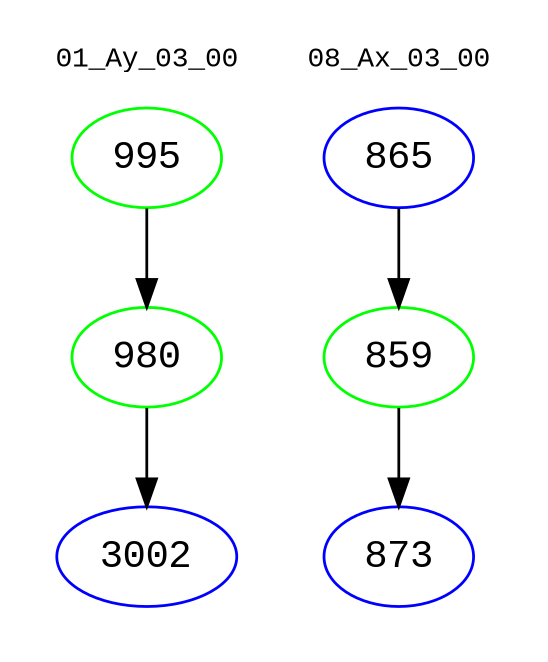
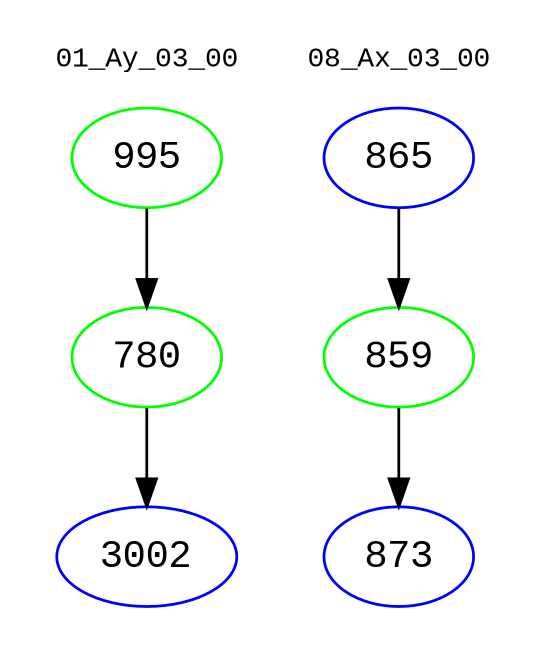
(147, 357) -> (147, 357)
